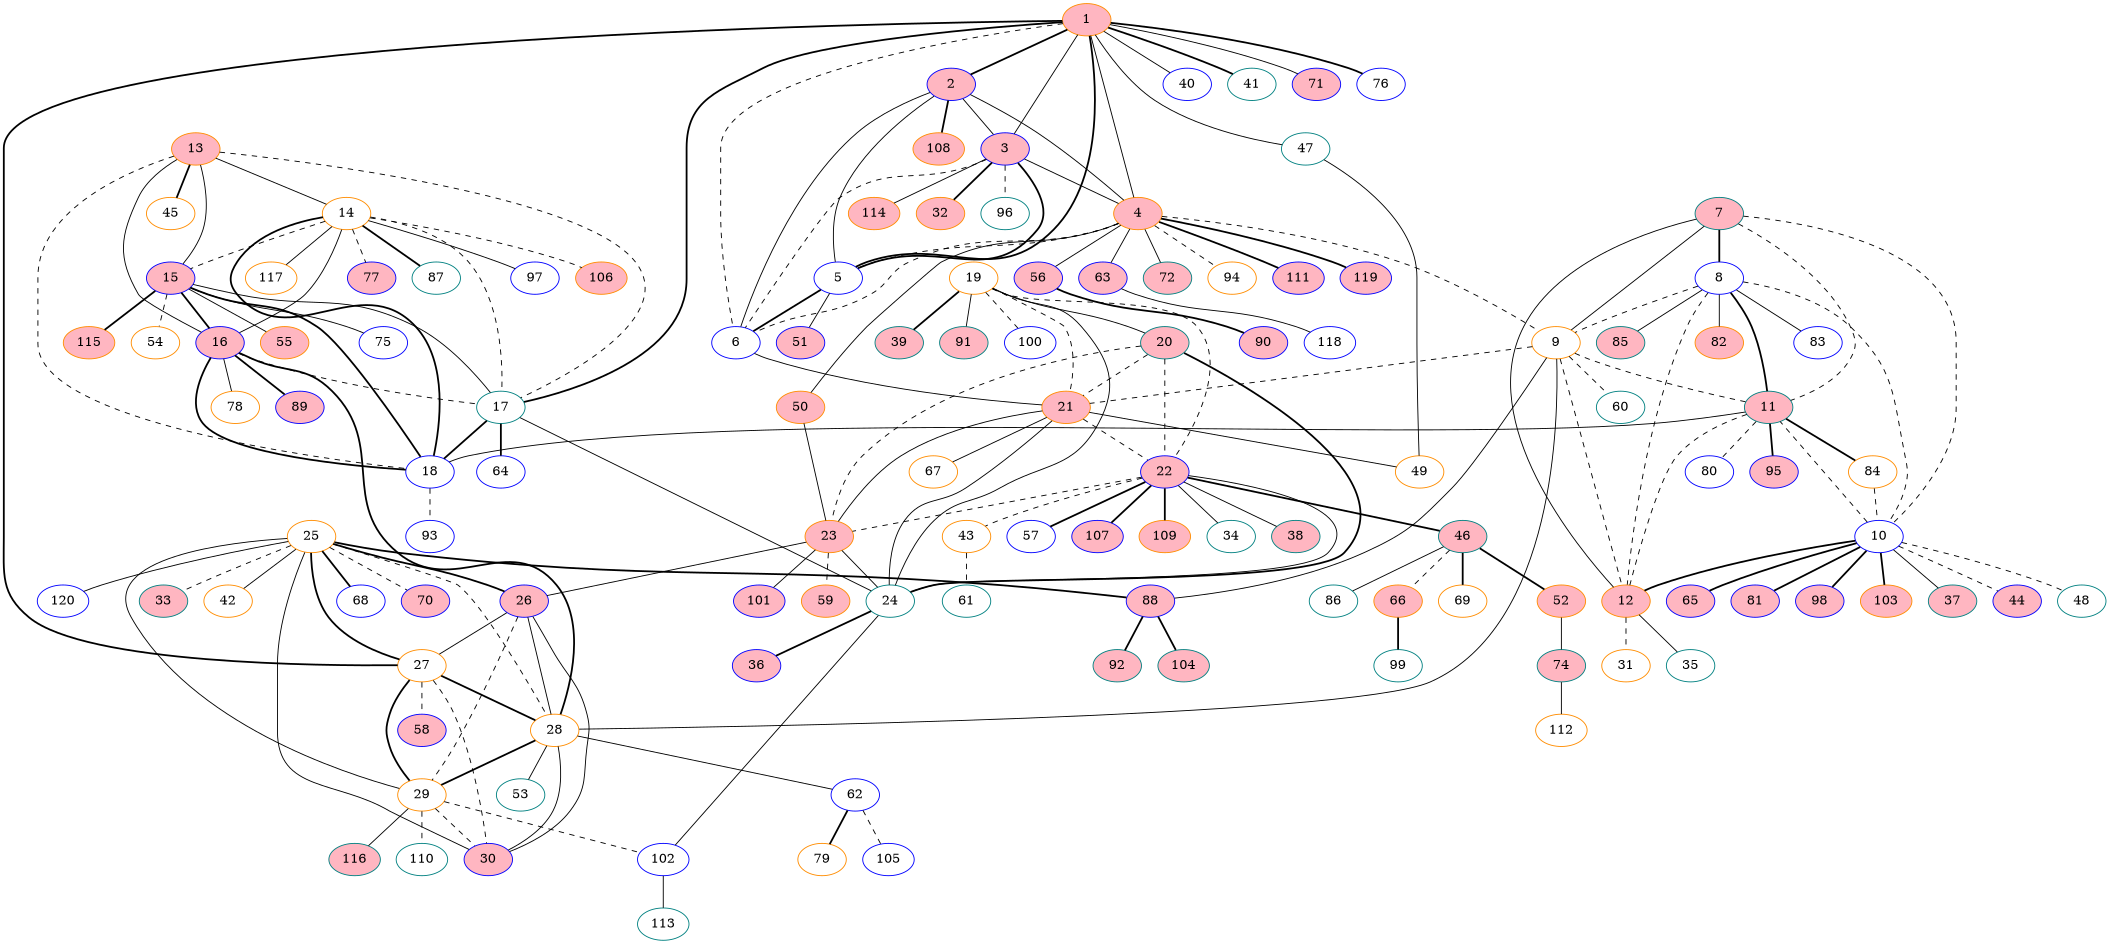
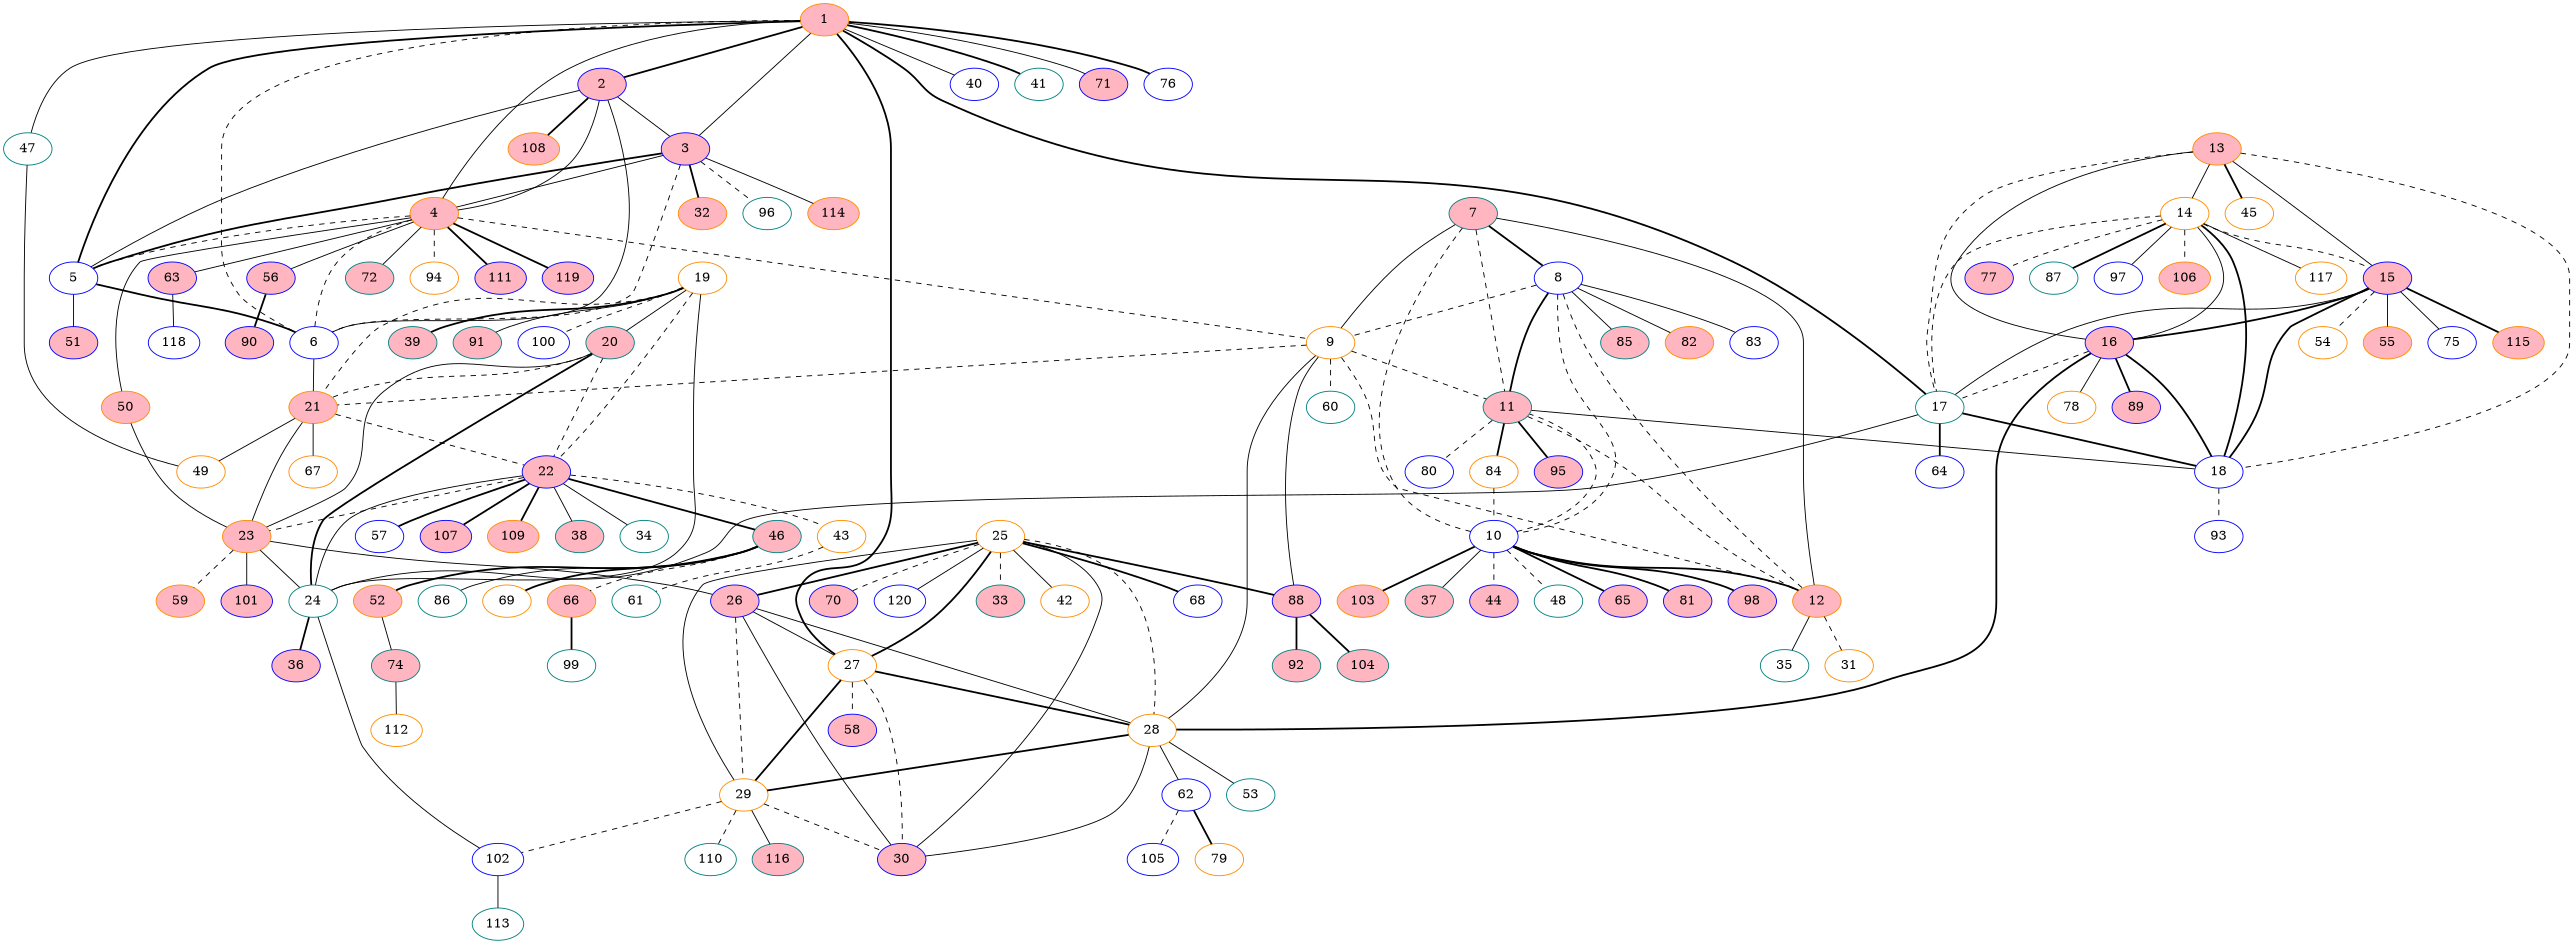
(968, 390) -> (384, 391)
(953, 495) -> none
